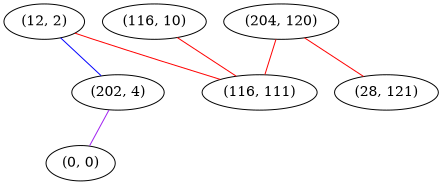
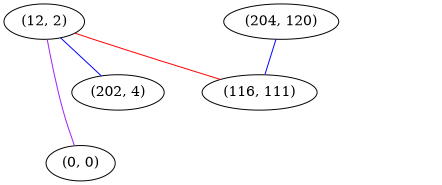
(154, 22) -> none
(270, 57) -> (270, 57)
(386, 92) -> none
(99, 128) -> (59, 93)
